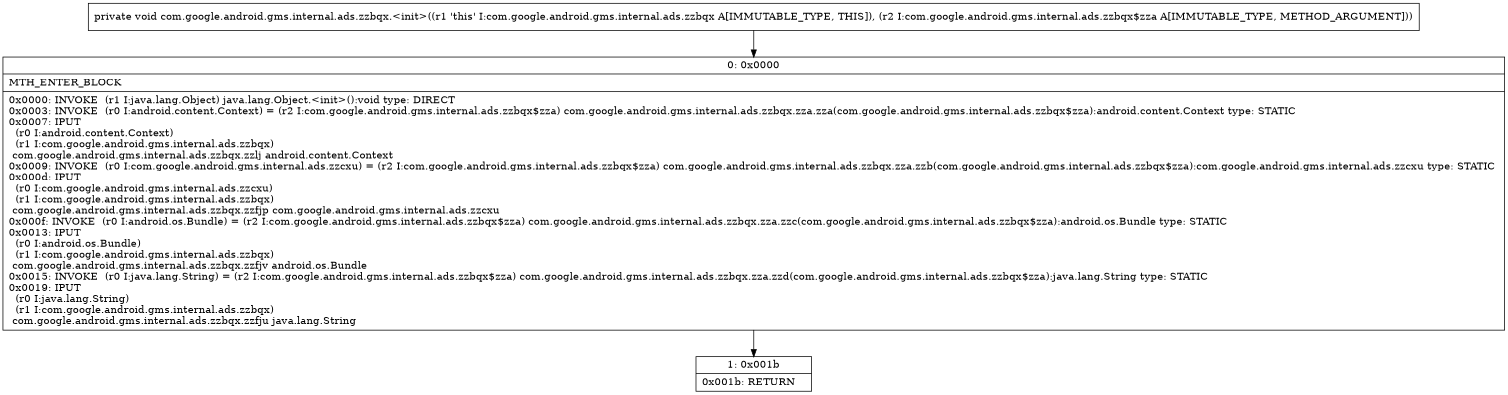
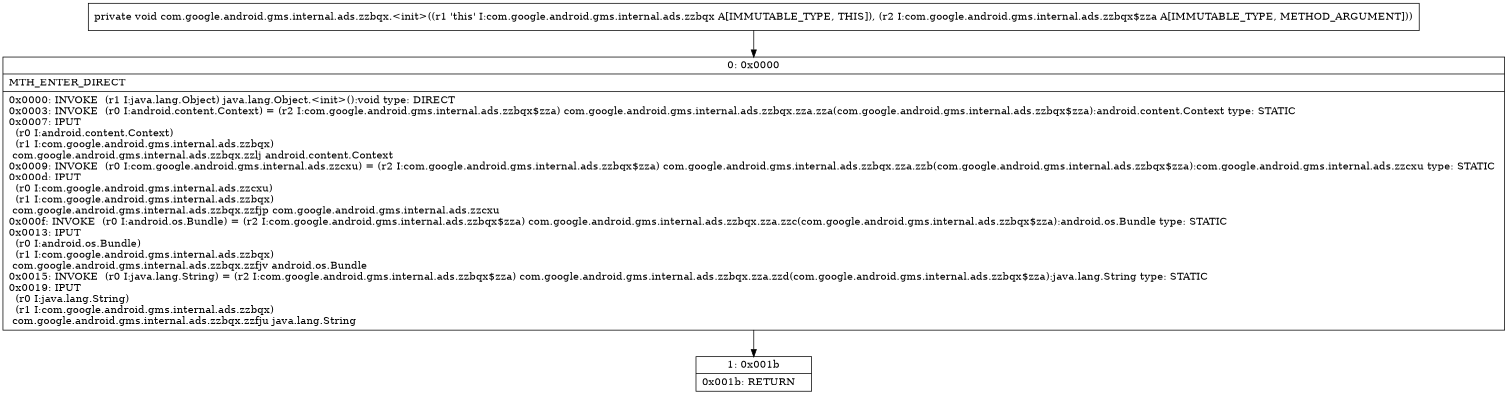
(66, 82) -> (67, 82)
